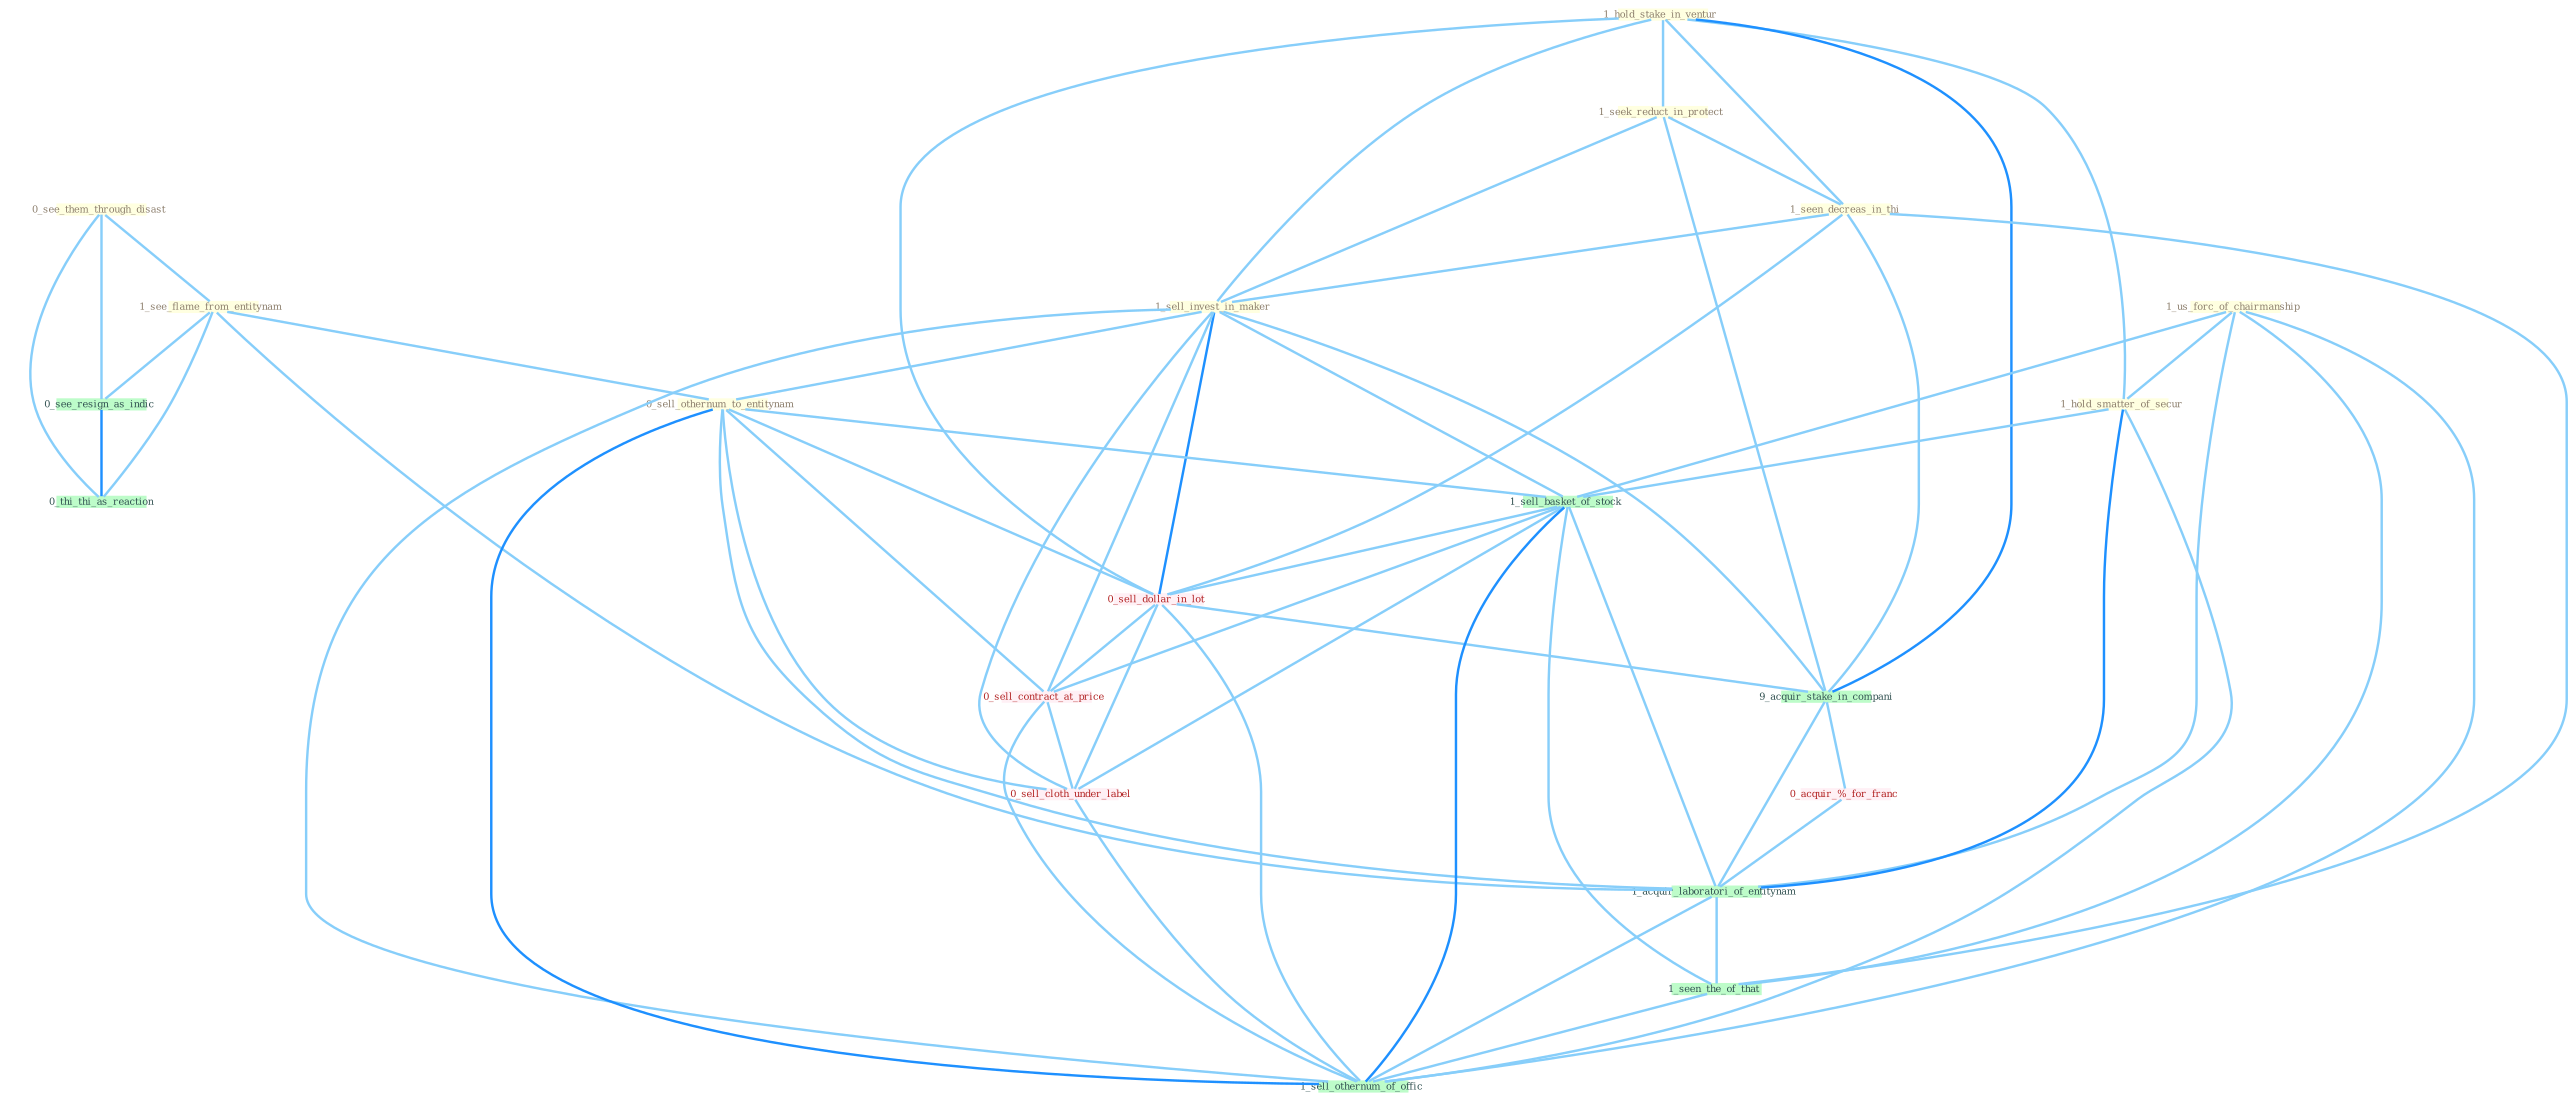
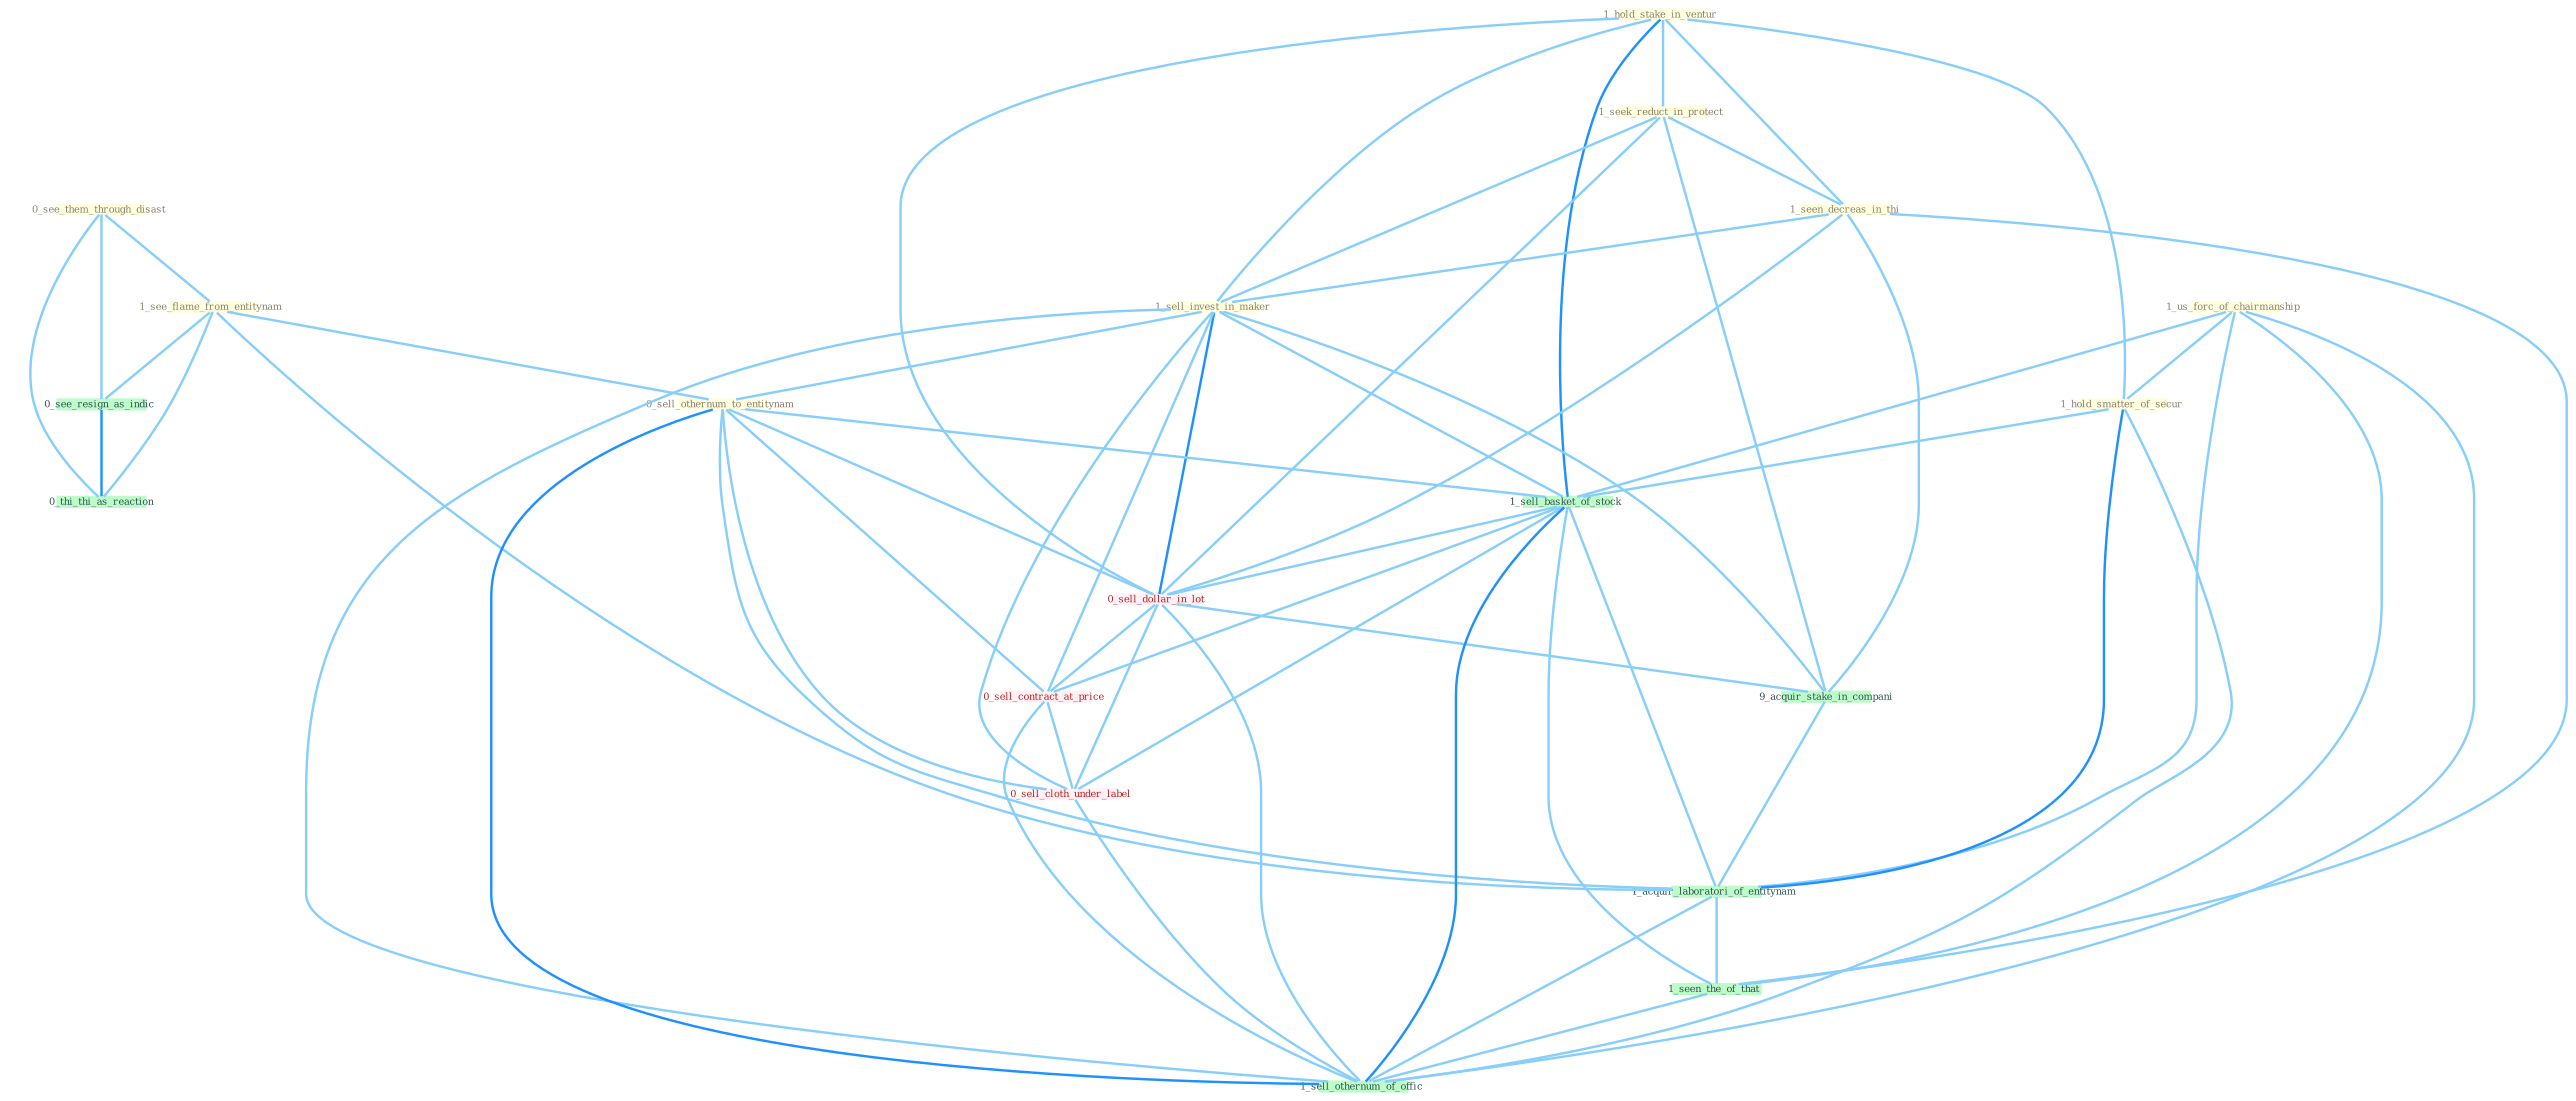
(2011, 293) -> (1568, 234)
none -> (1411, 356)
(1846, 794) -> none
